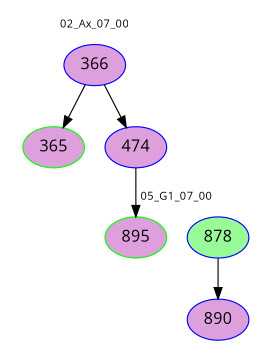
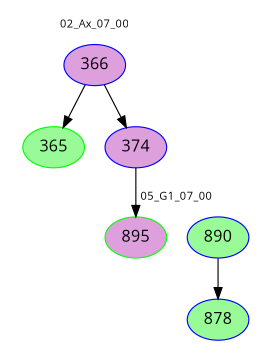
(54, 147) -> (54, 147)
(136, 147) -> (136, 147)
(218, 273) -> (218, 273)
(218, 320) -> (218, 237)
